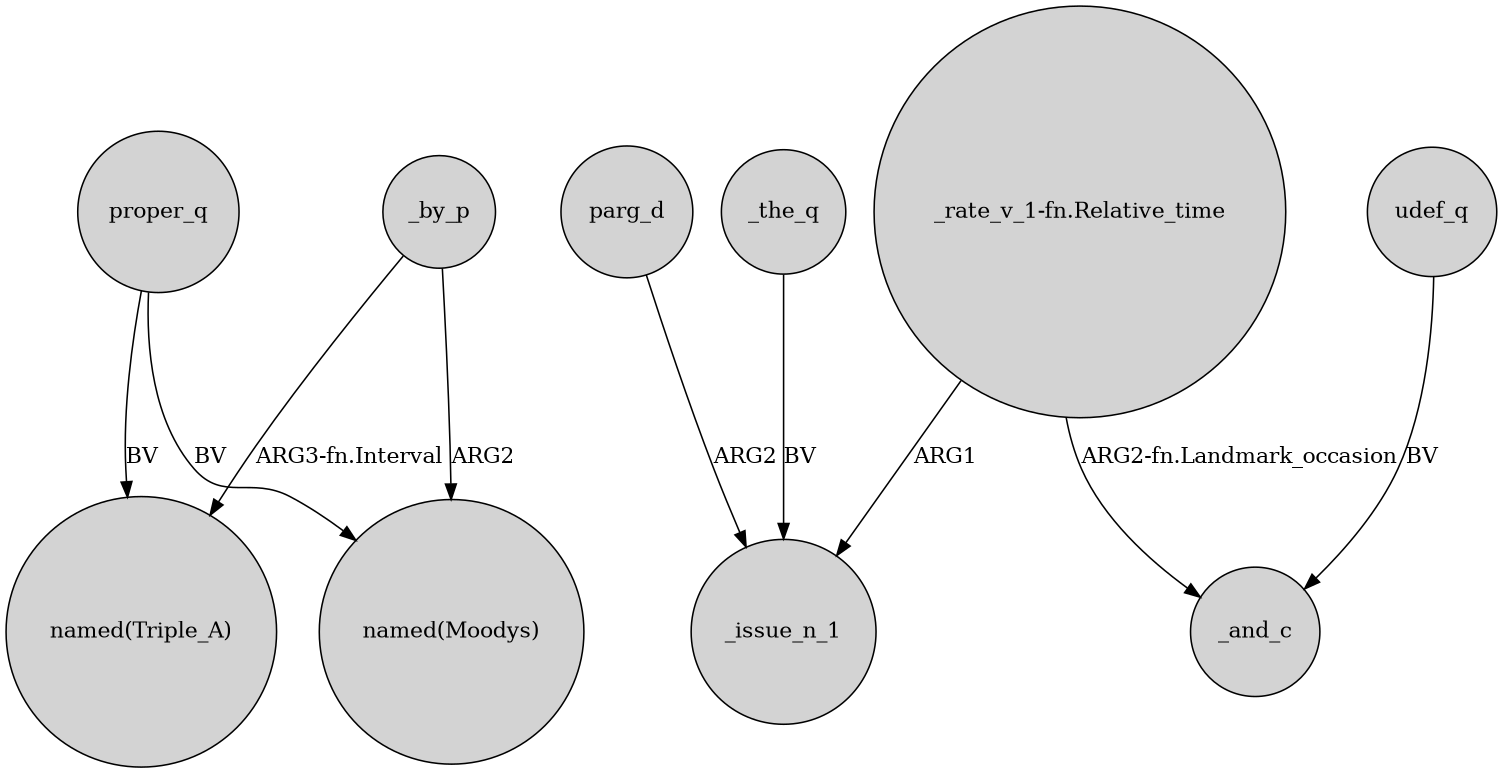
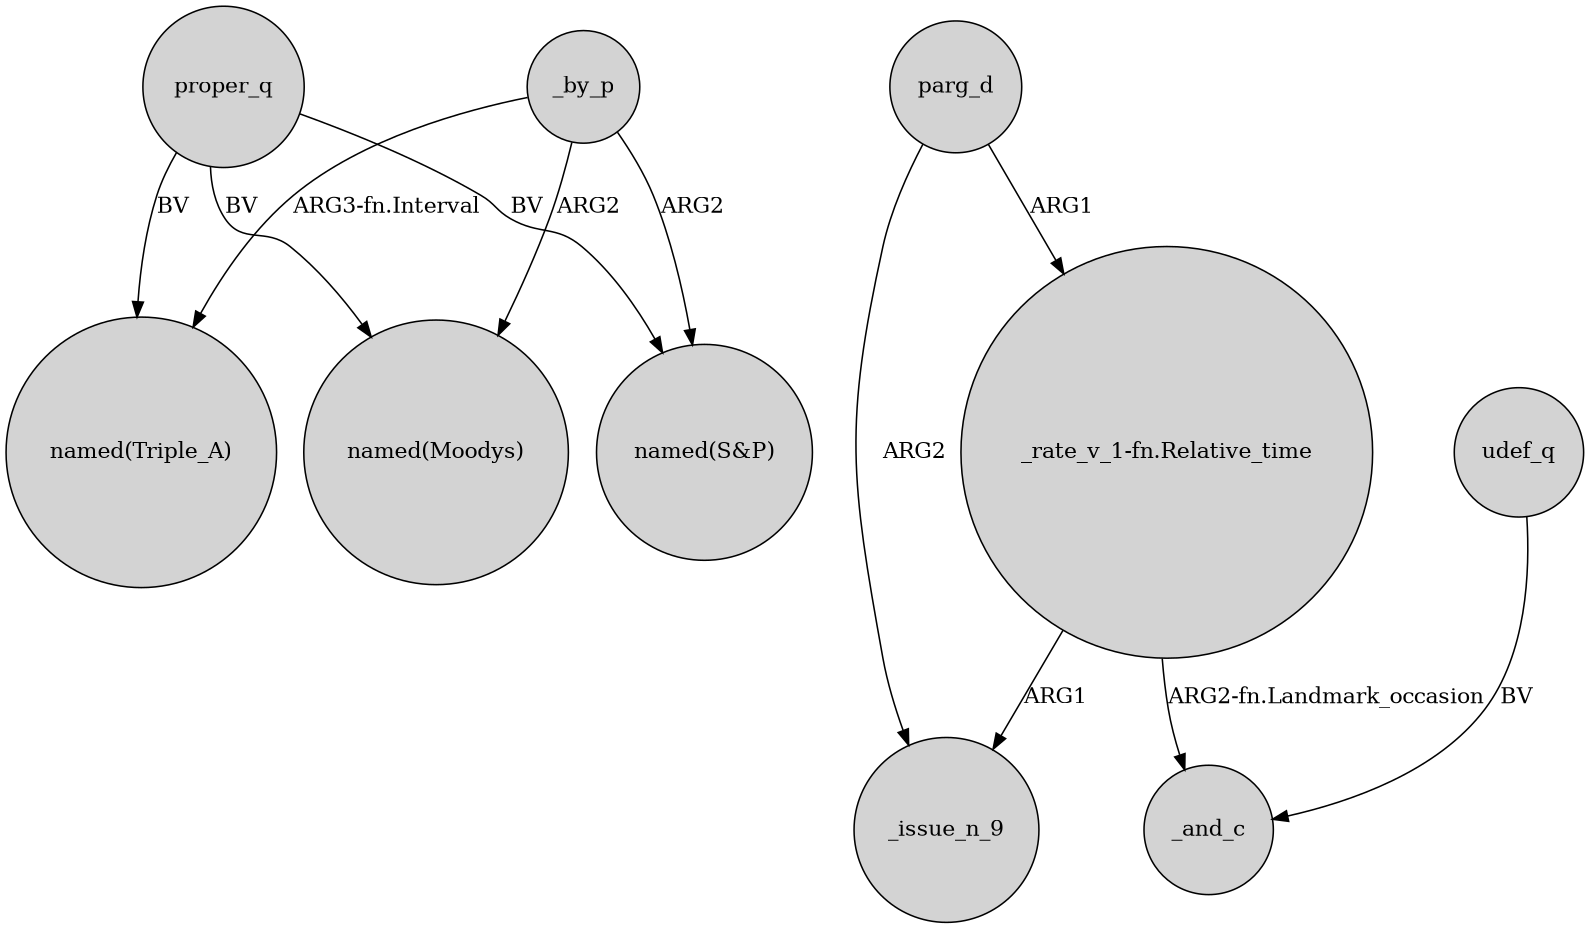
none -> (1022, 202)
(784, 212) -> none
none -> (704, 452)
(784, 632) -> (946, 830)
